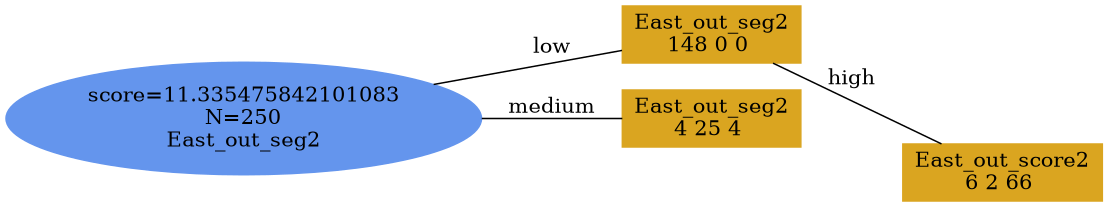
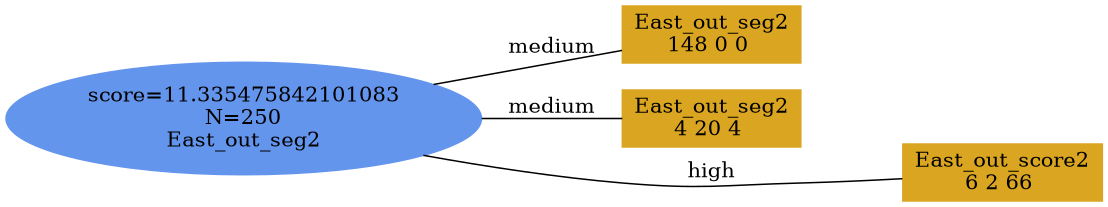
(552, 47) -> (552, 47)
(857, 104) -> (662, 186)
(712, 118) -> (712, 118)
